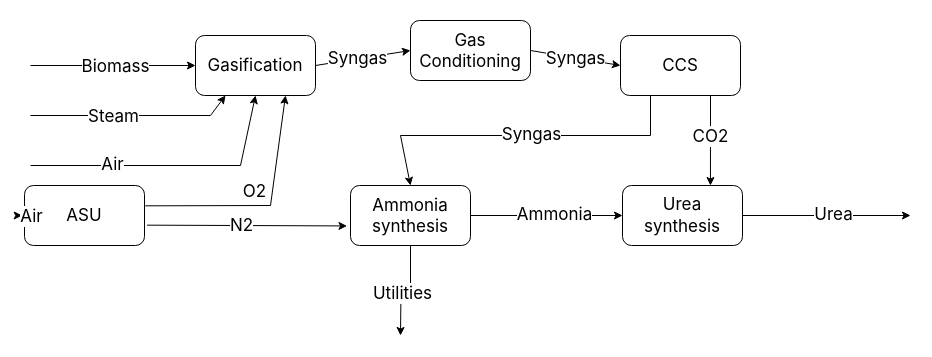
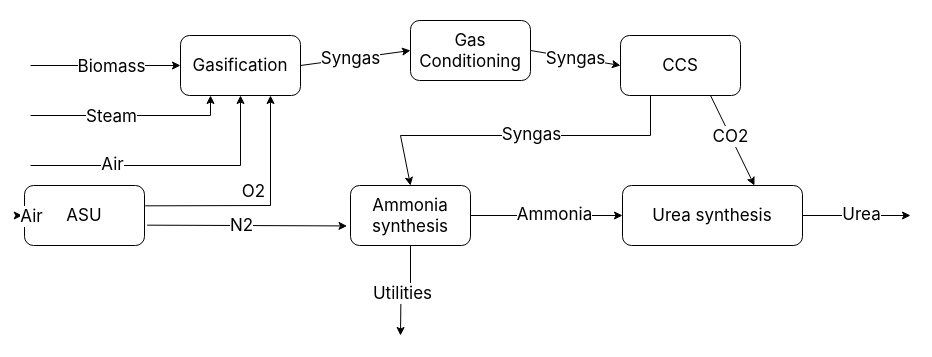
(256, 66) -> (241, 66)
(683, 216) -> (713, 216)
